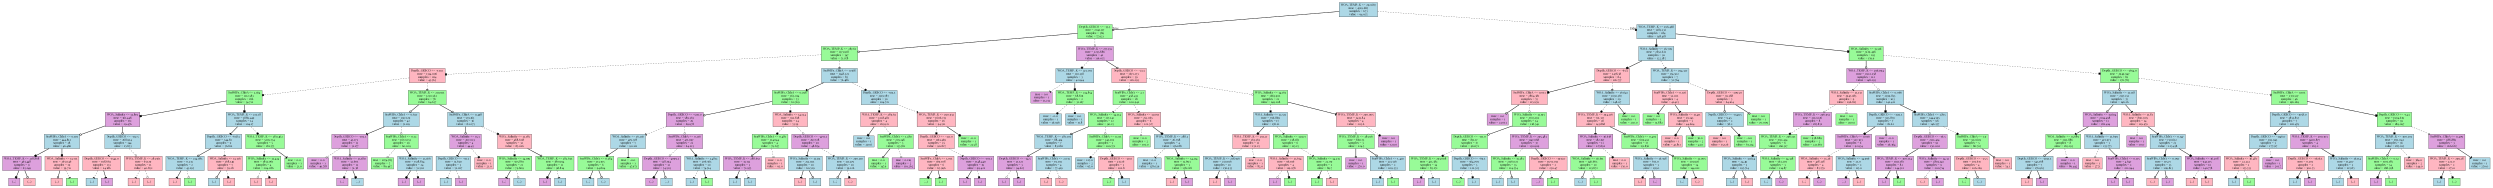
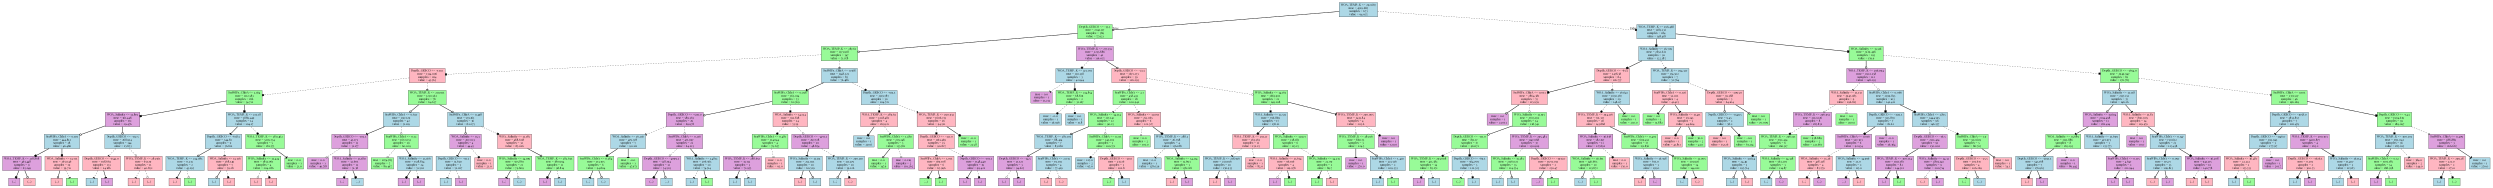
(1722, 130) -> (1722, 130)
(1356, 153) -> (1356, 153)
(2092, 163) -> none
